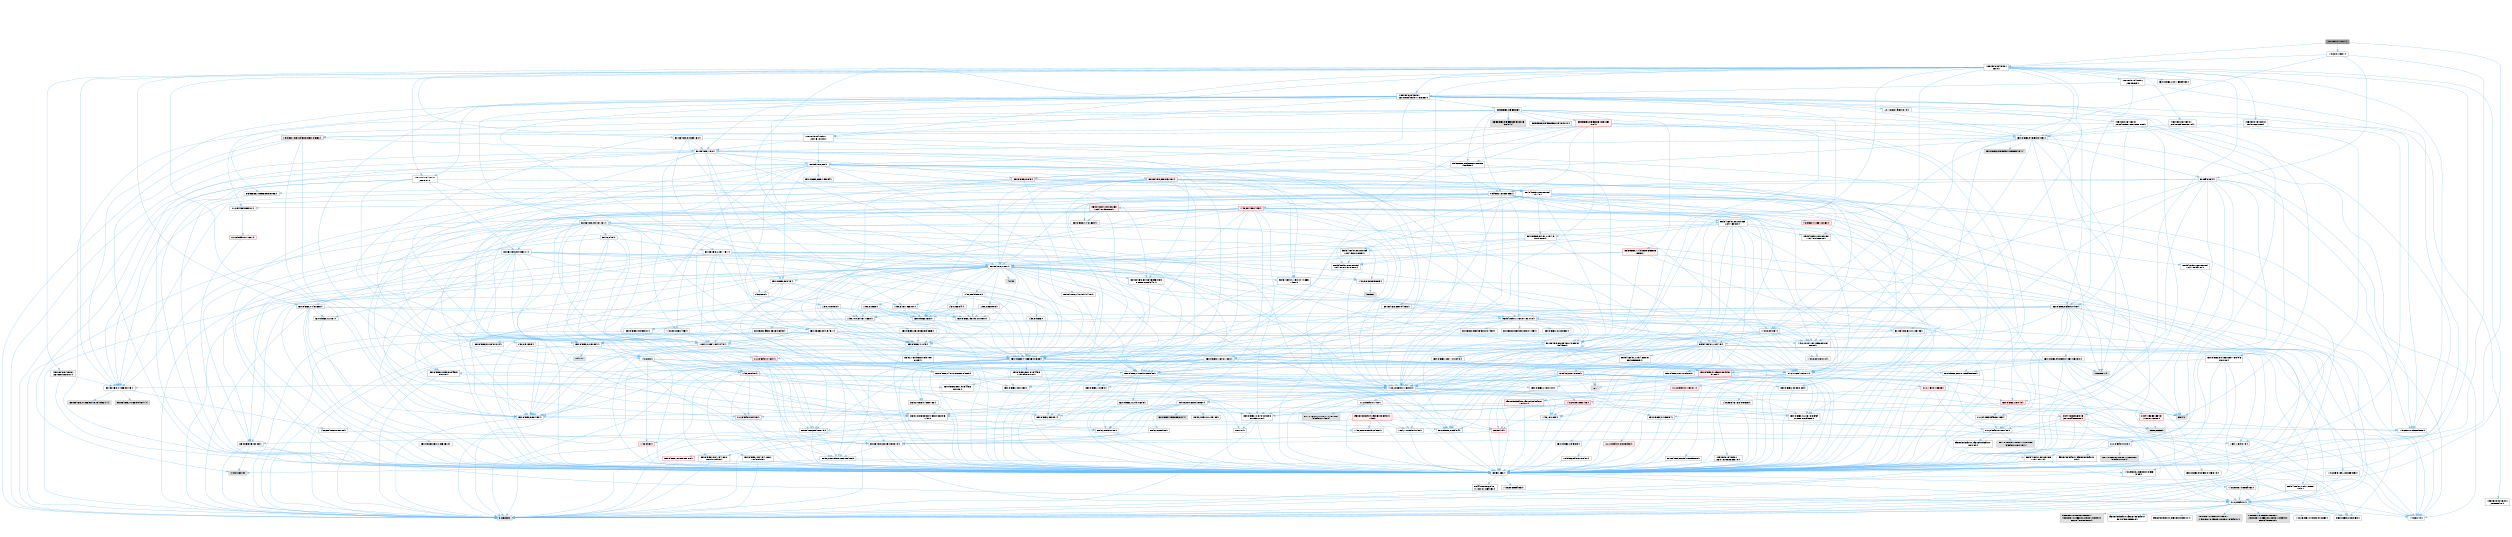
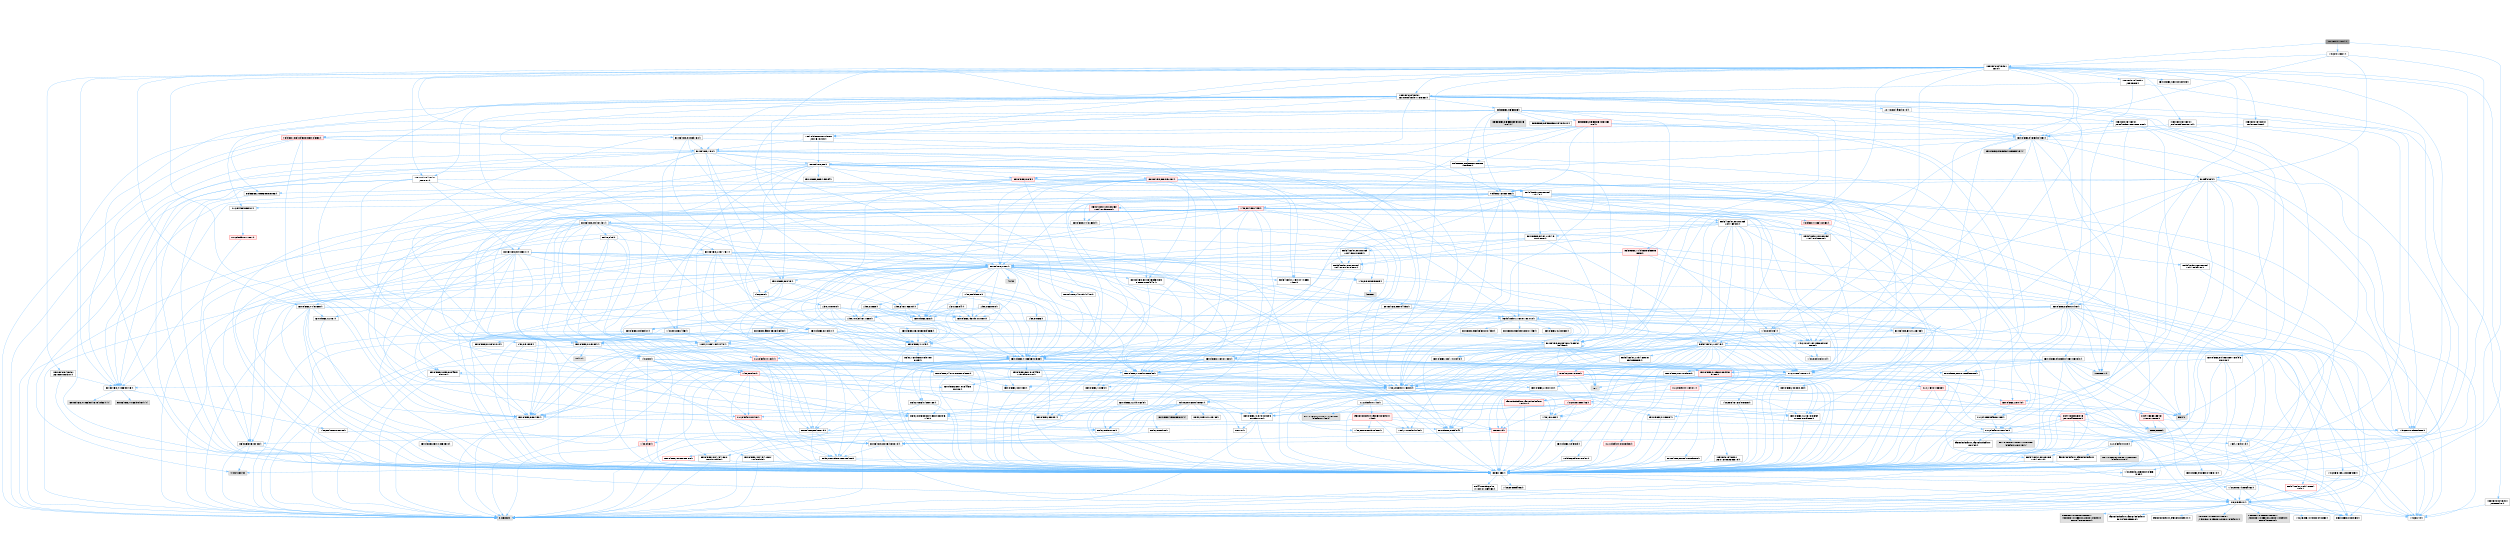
(2174, 82) -> (2174, 82)
(1508, 123) -> (1508, 123)
(818, 138) -> (818, 138)
none -> (569, 222)
(823, 331) -> (823, 331)
(1429, 463) -> none
(2301, 488) -> (2301, 488)
(2239, 502) -> (2239, 502)
none -> (2462, 509)
